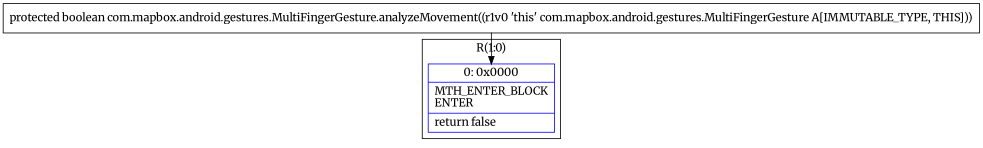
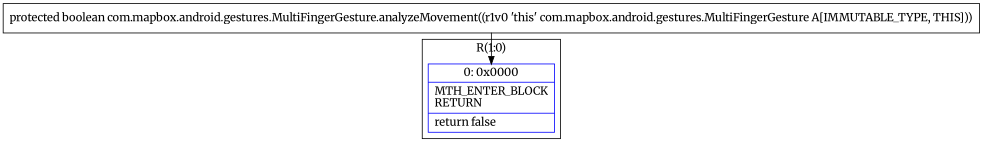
(454, 103) -> (458, 103)
